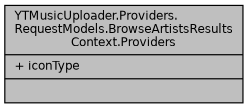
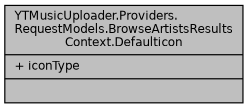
(124, 43) -> (124, 43)
